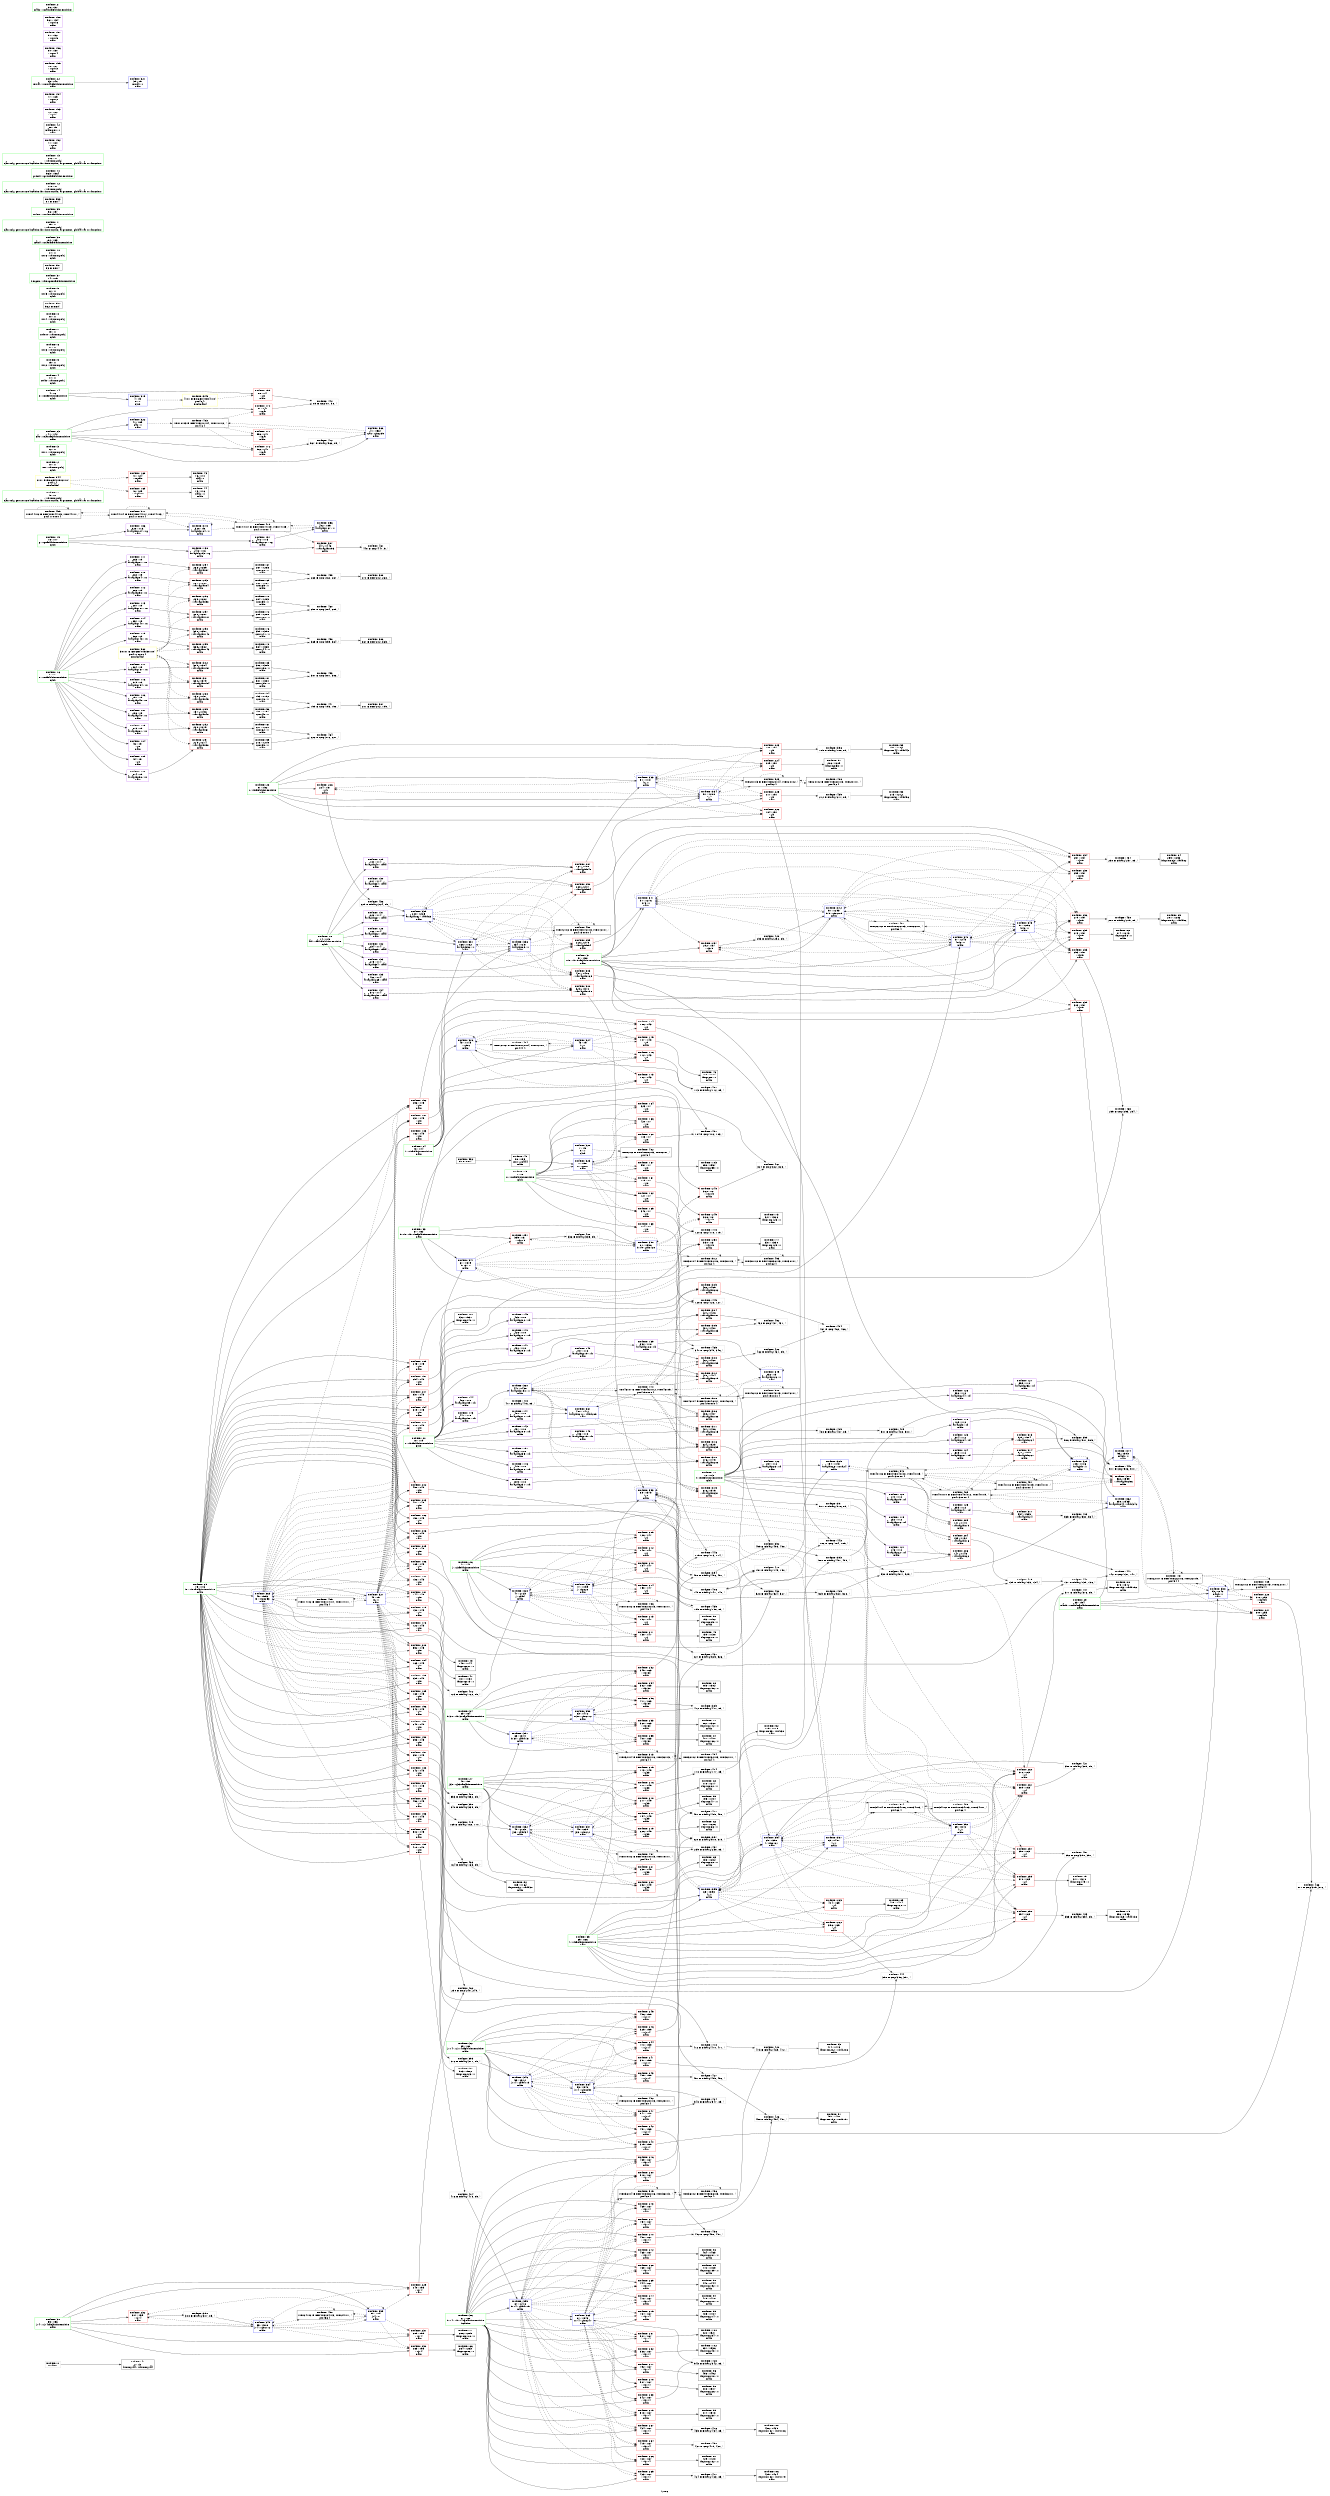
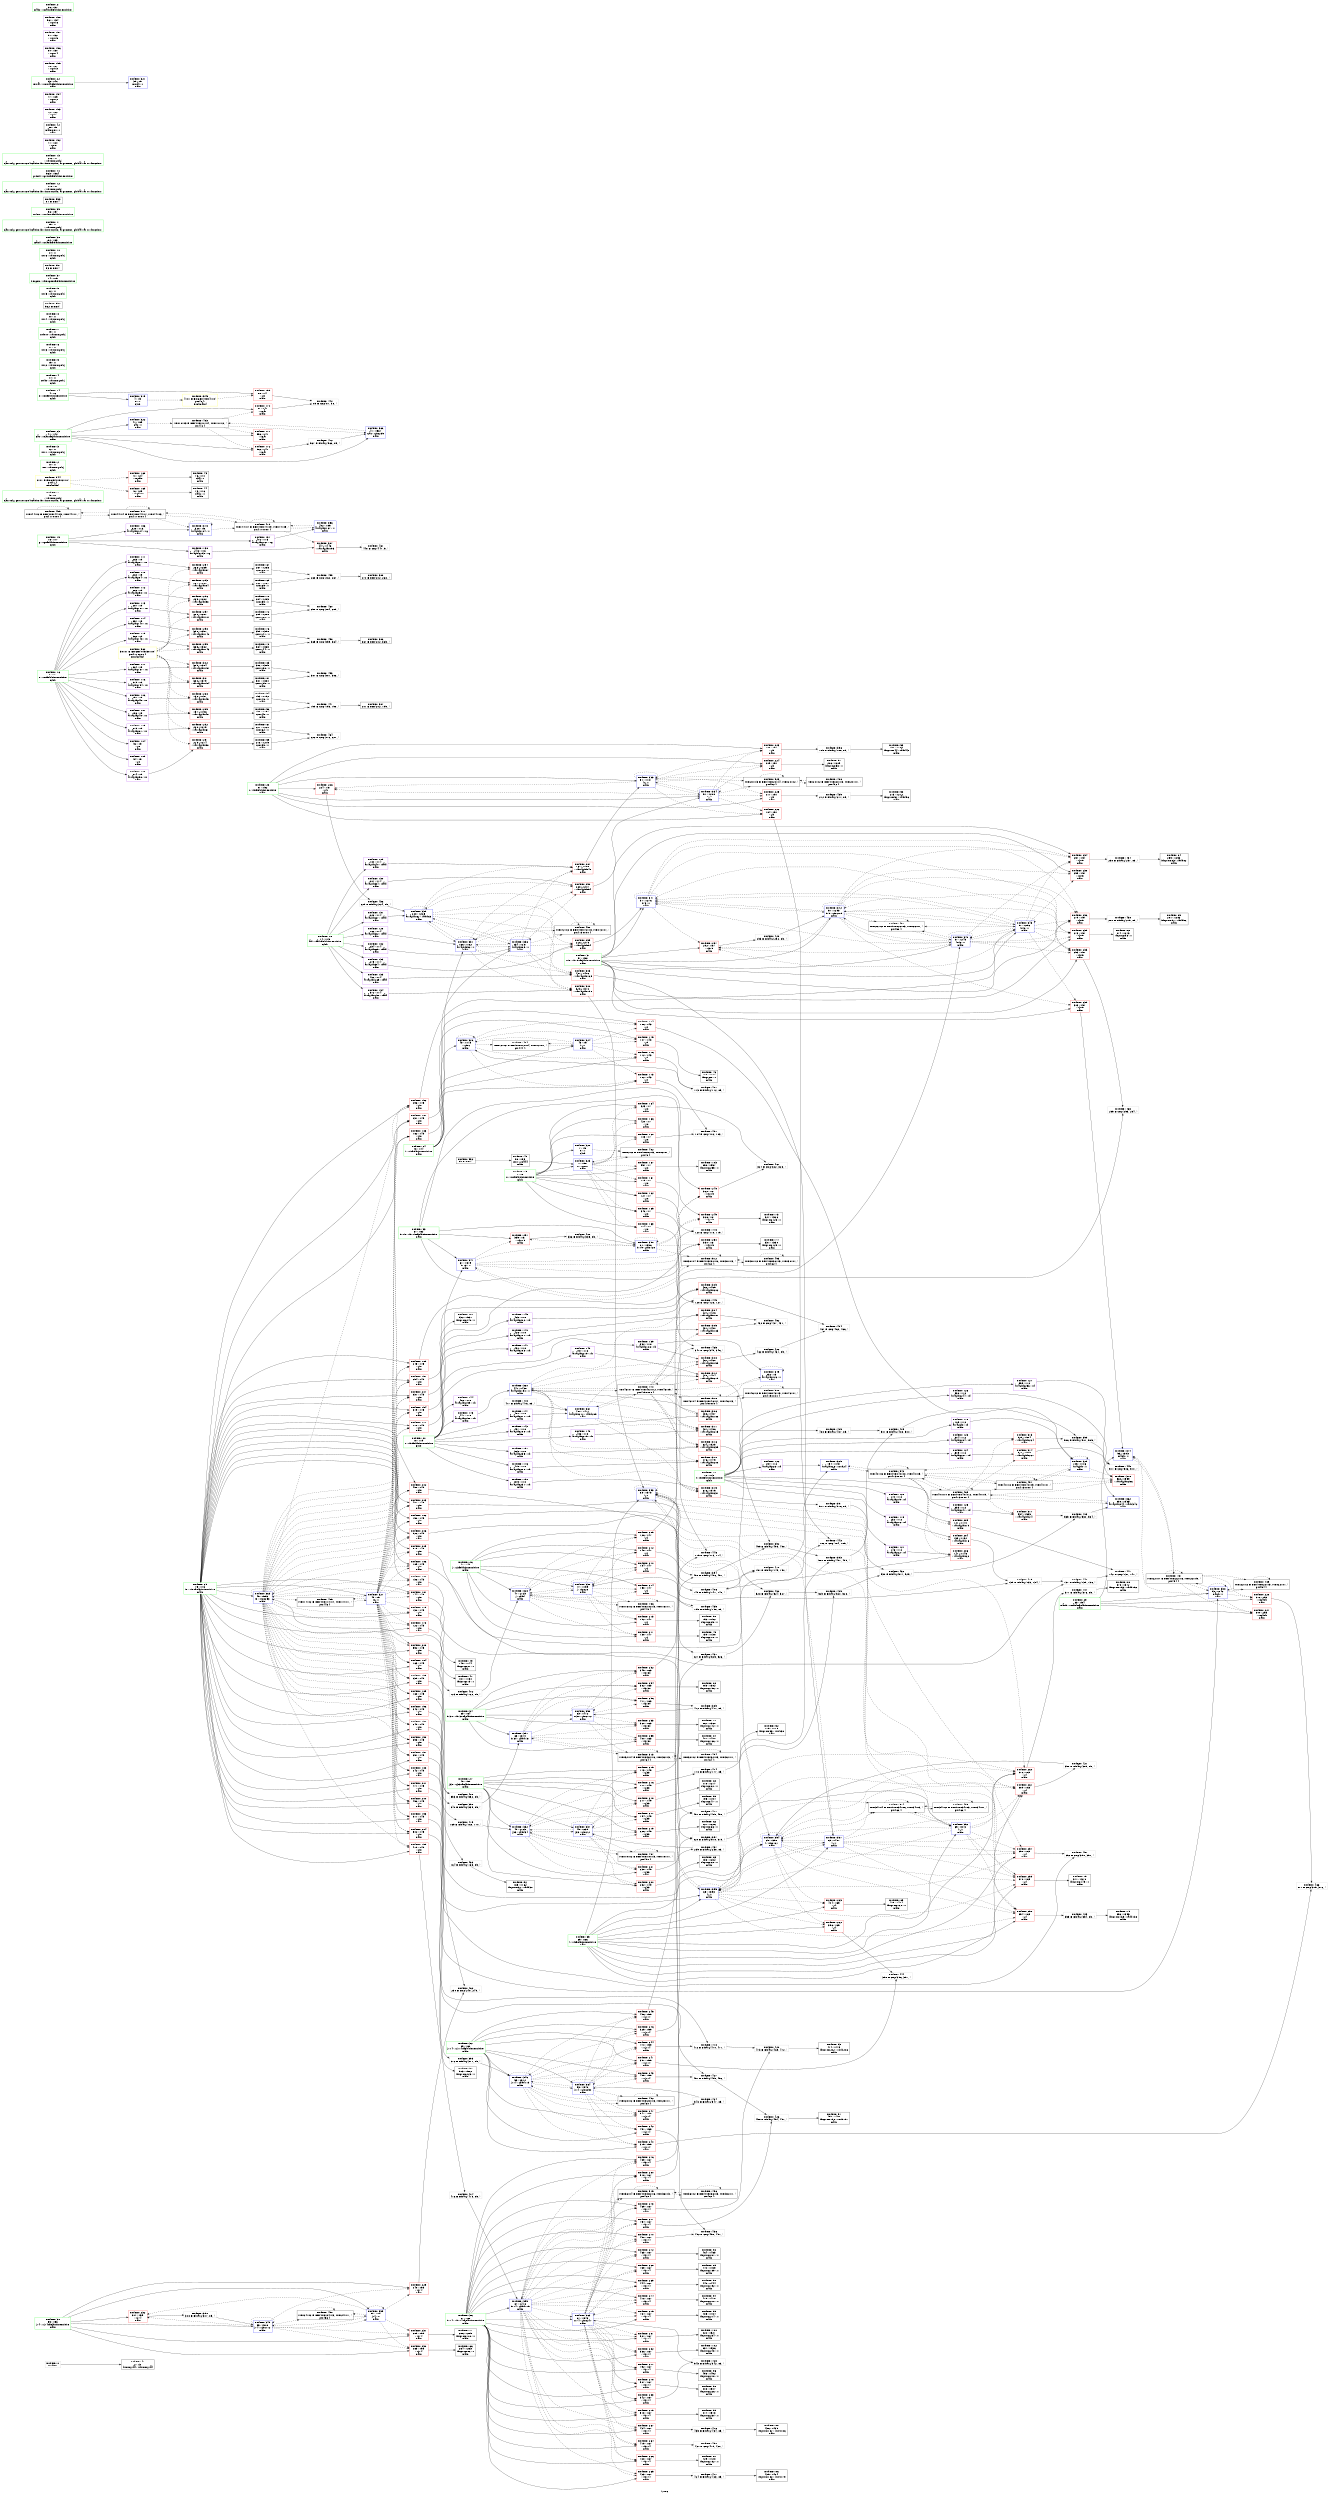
(290, 1649) -> (290, 1649)
(466, 2323) -> (466, 2323)
